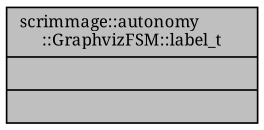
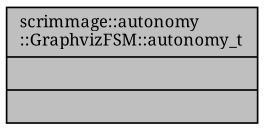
(132, 40) -> (132, 40)
